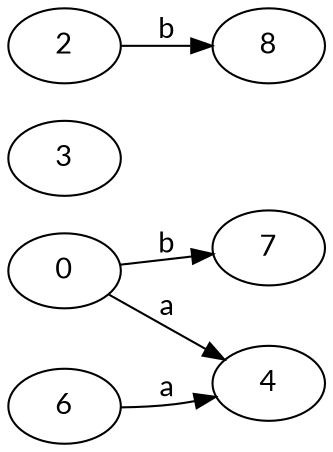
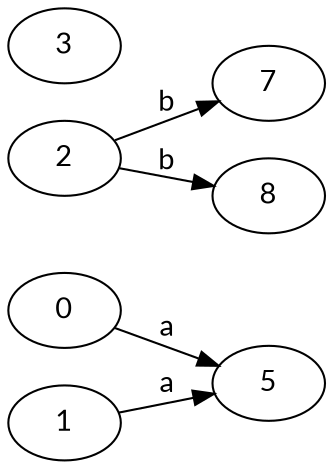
(156, 261) -> (157, 125)
(269, 383) -> (269, 383)
(65, 406) -> (65, 423)
